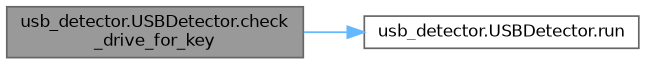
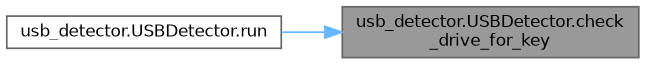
(325, 32) -> (303, 32)
